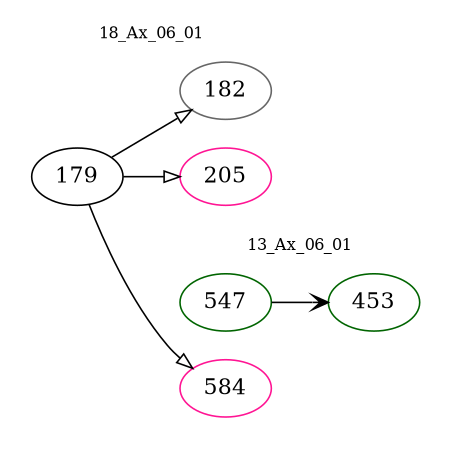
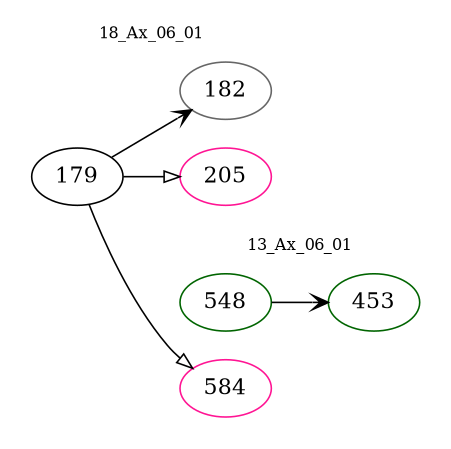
(145, 138) -> (145, 138)
(226, 302) -> (226, 302)
